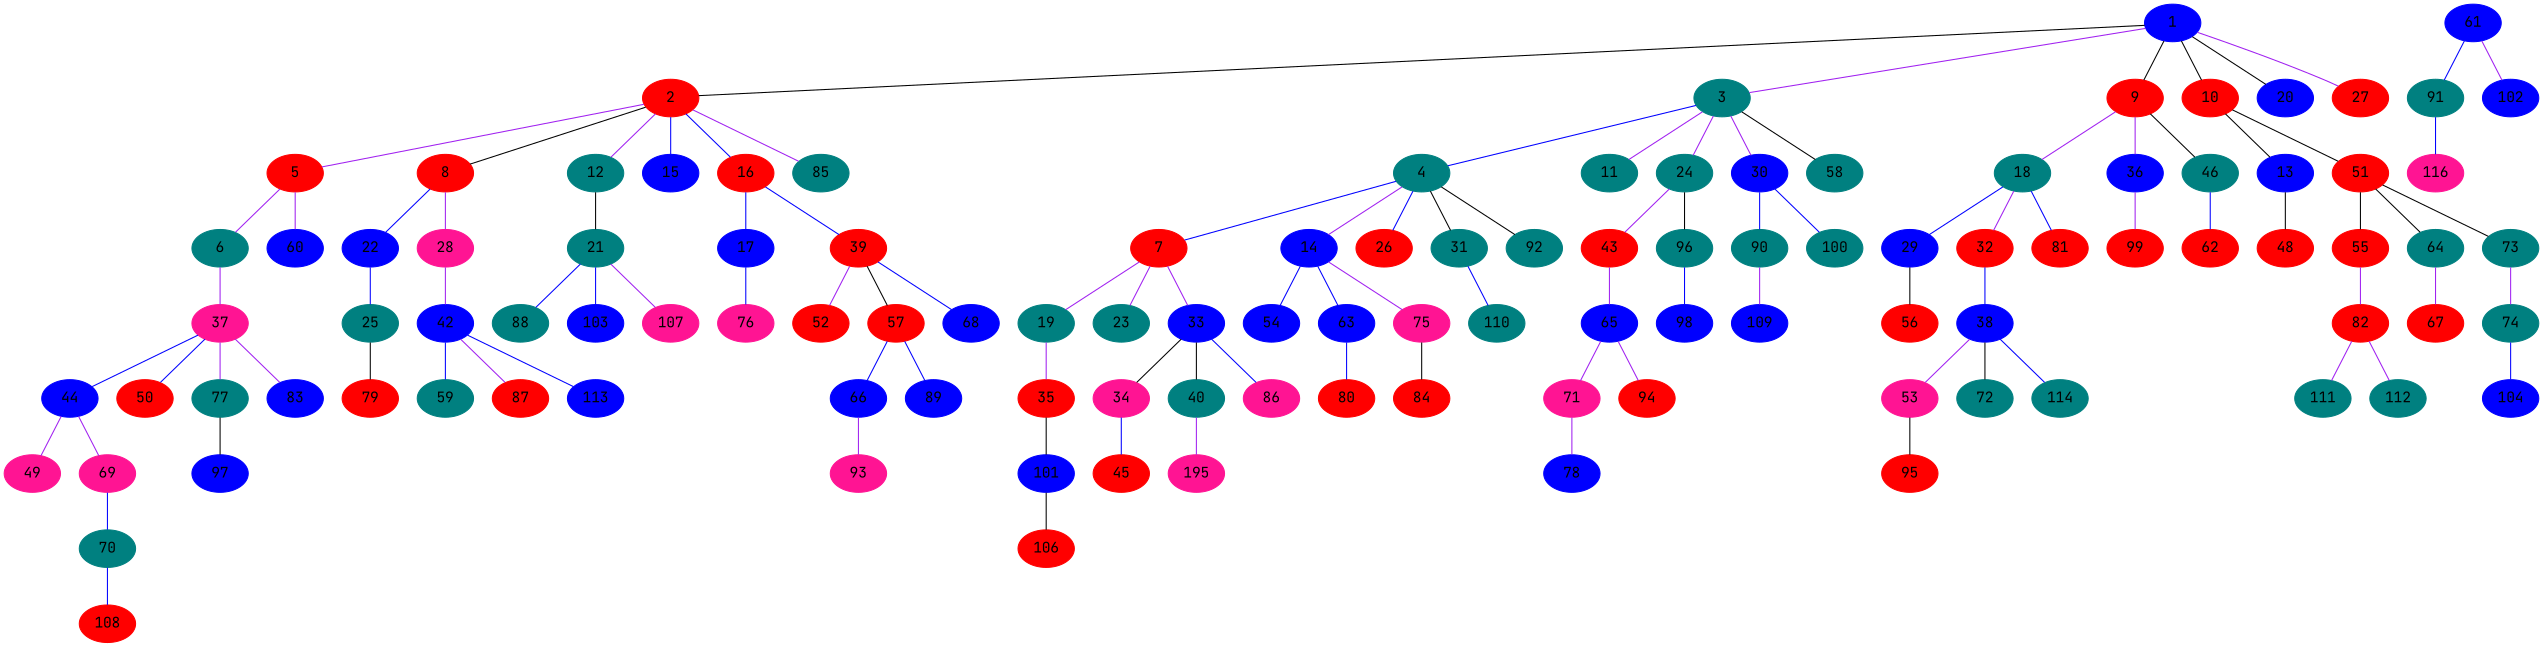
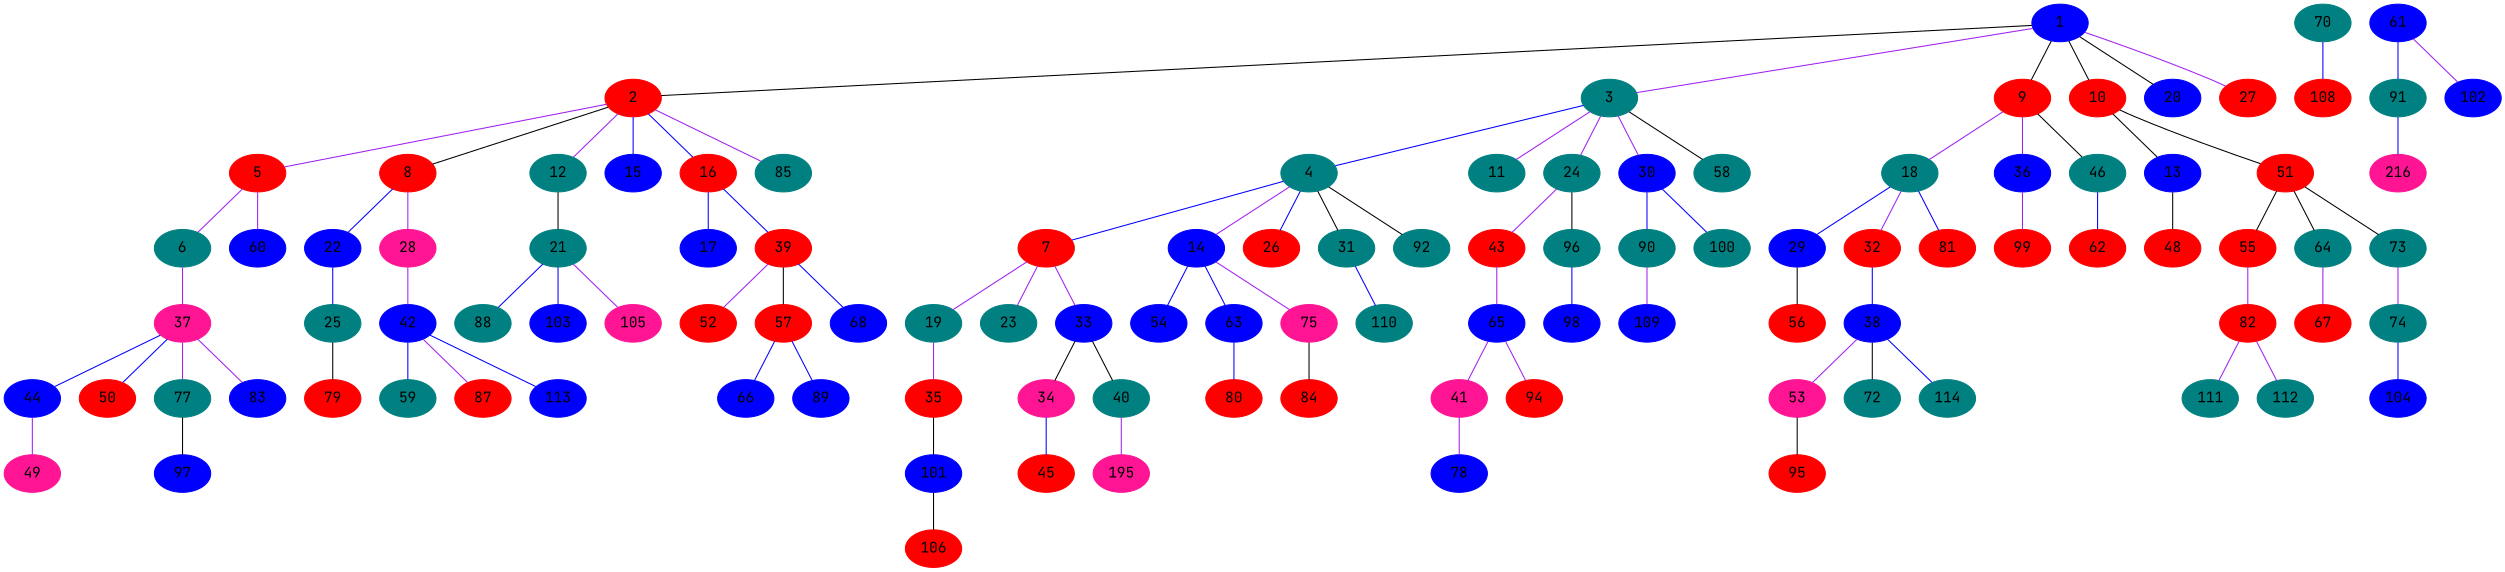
(2436, 173) -> (2398, 173)
(671, 323) -> (633, 323)
(746, 323) -> none
(1271, 398) -> none
(1572, 398) -> (1459, 398)
(107, 474) -> none
(858, 474) -> none
